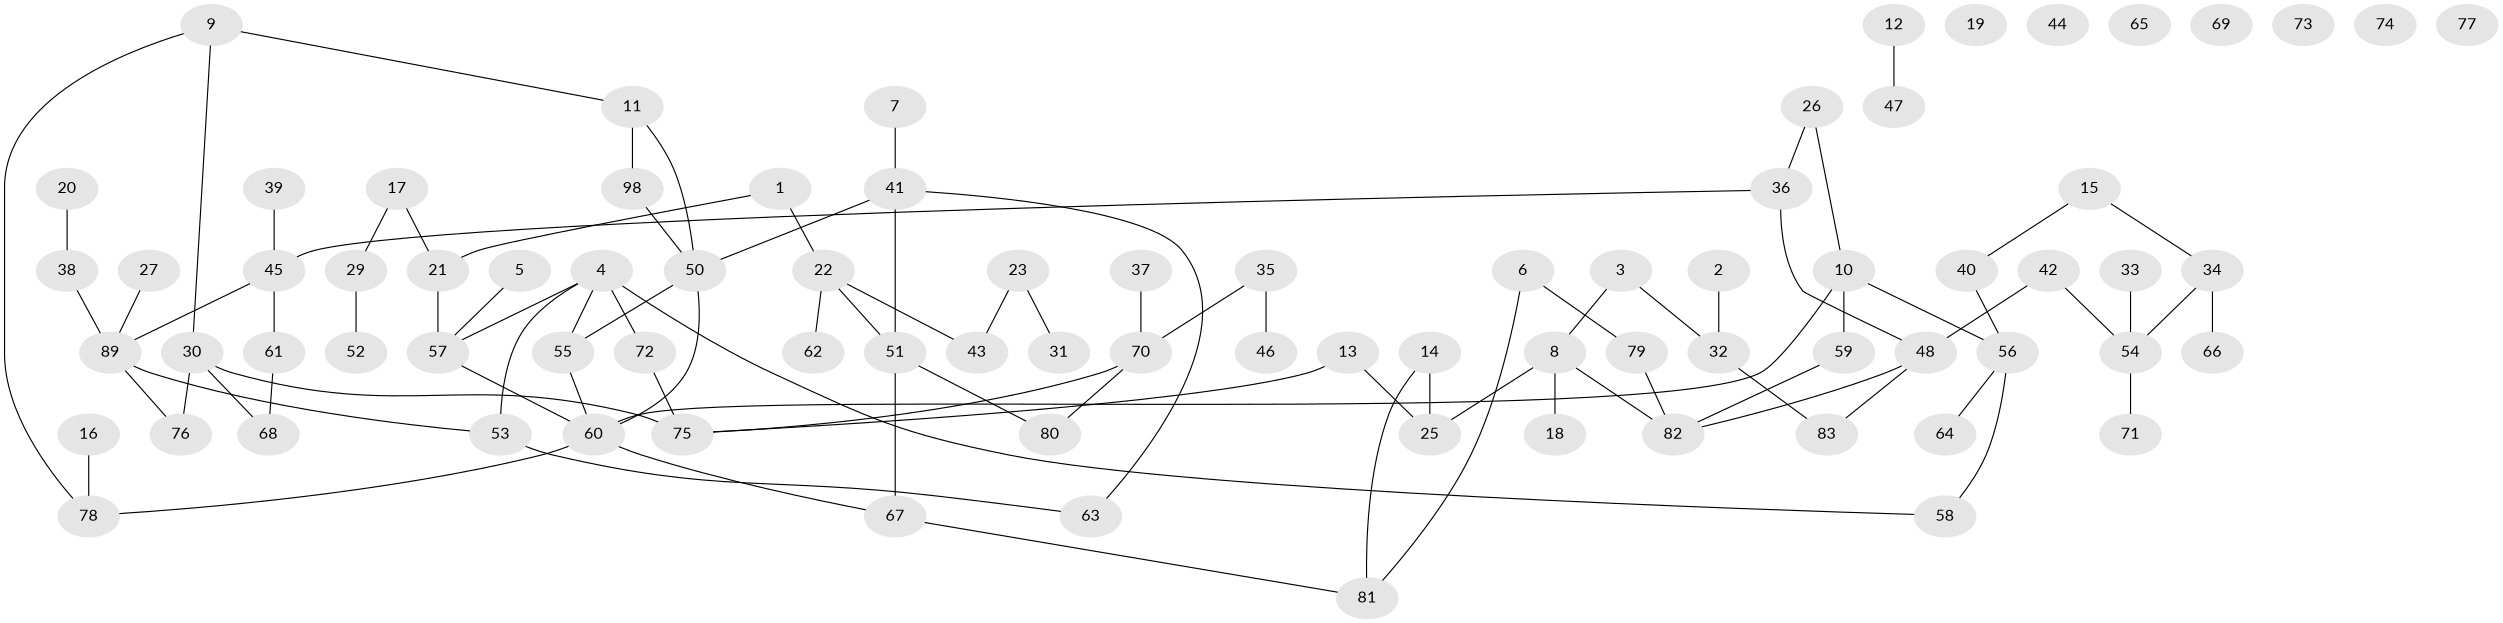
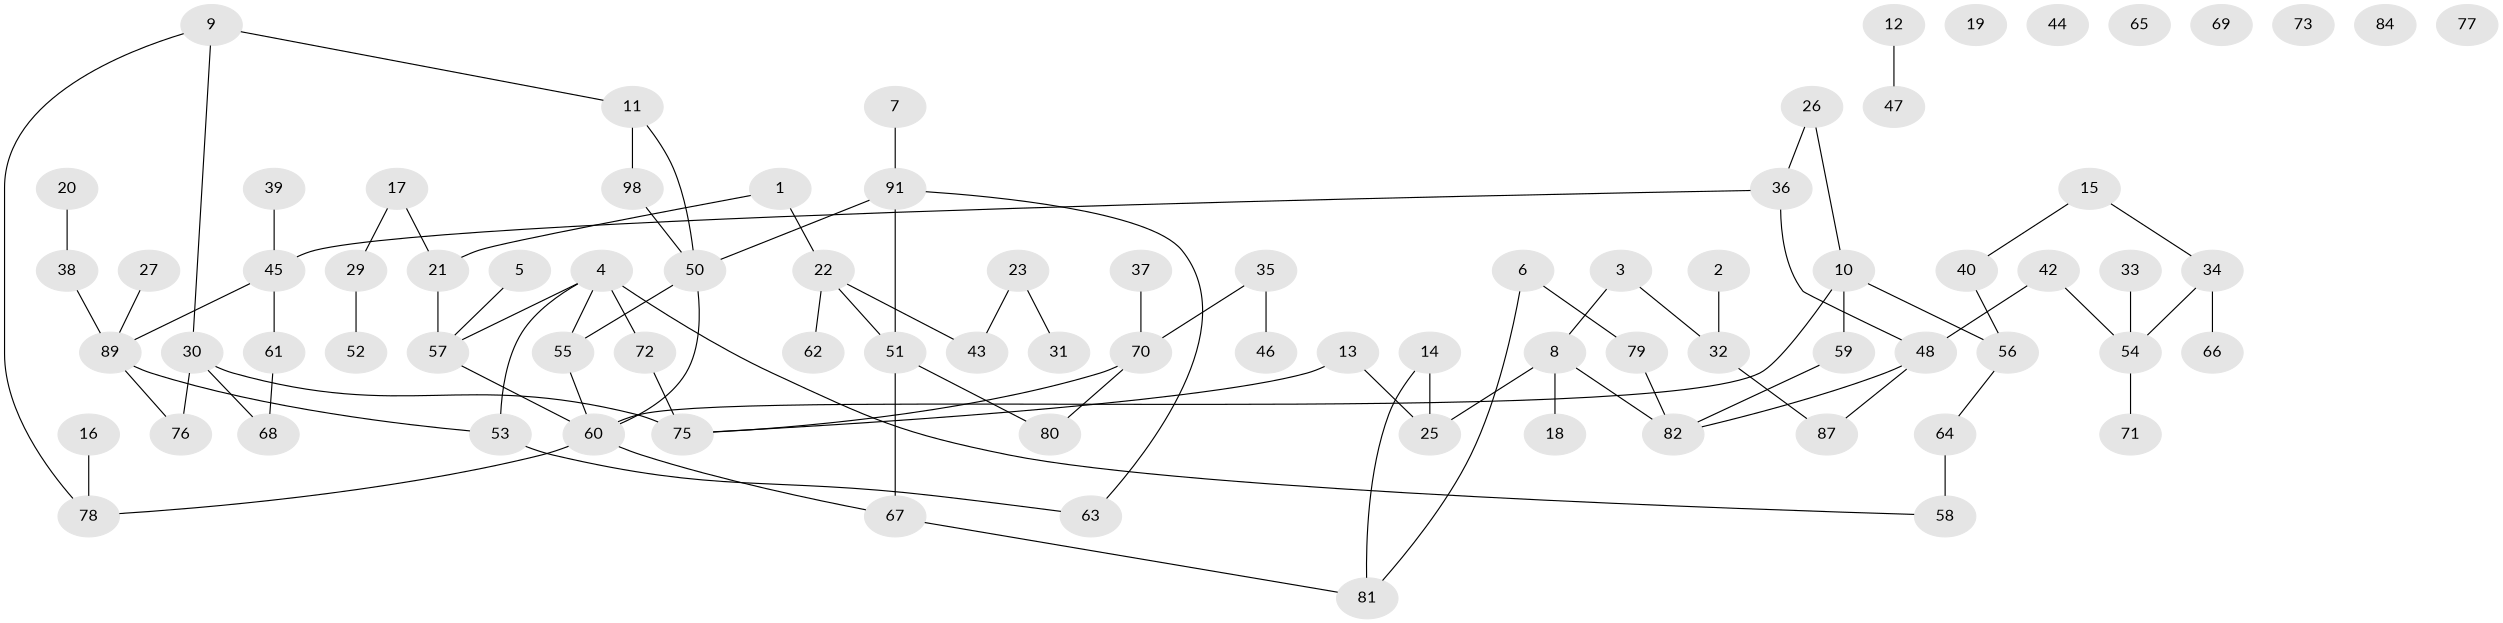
(2385, 25) -> (2385, 25)
(895, 189) -> (895, 189)
(1827, 435) -> (1827, 435)
(1992, 439) -> (1945, 476)
